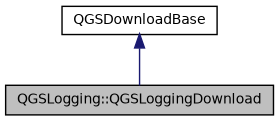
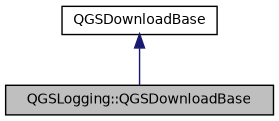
(140, 100) -> (140, 100)
